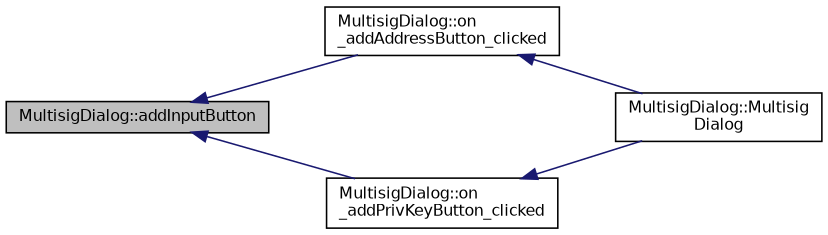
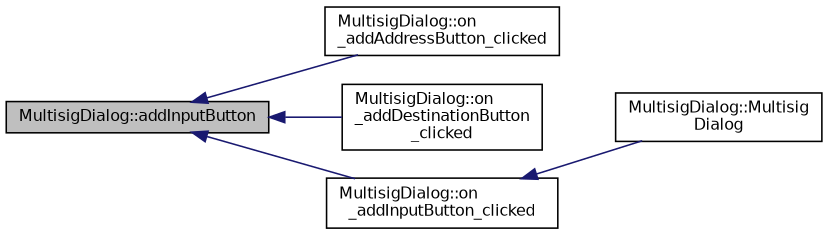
(588, 77) -> none
none -> (442, 117)
(442, 203) -> (442, 203)
